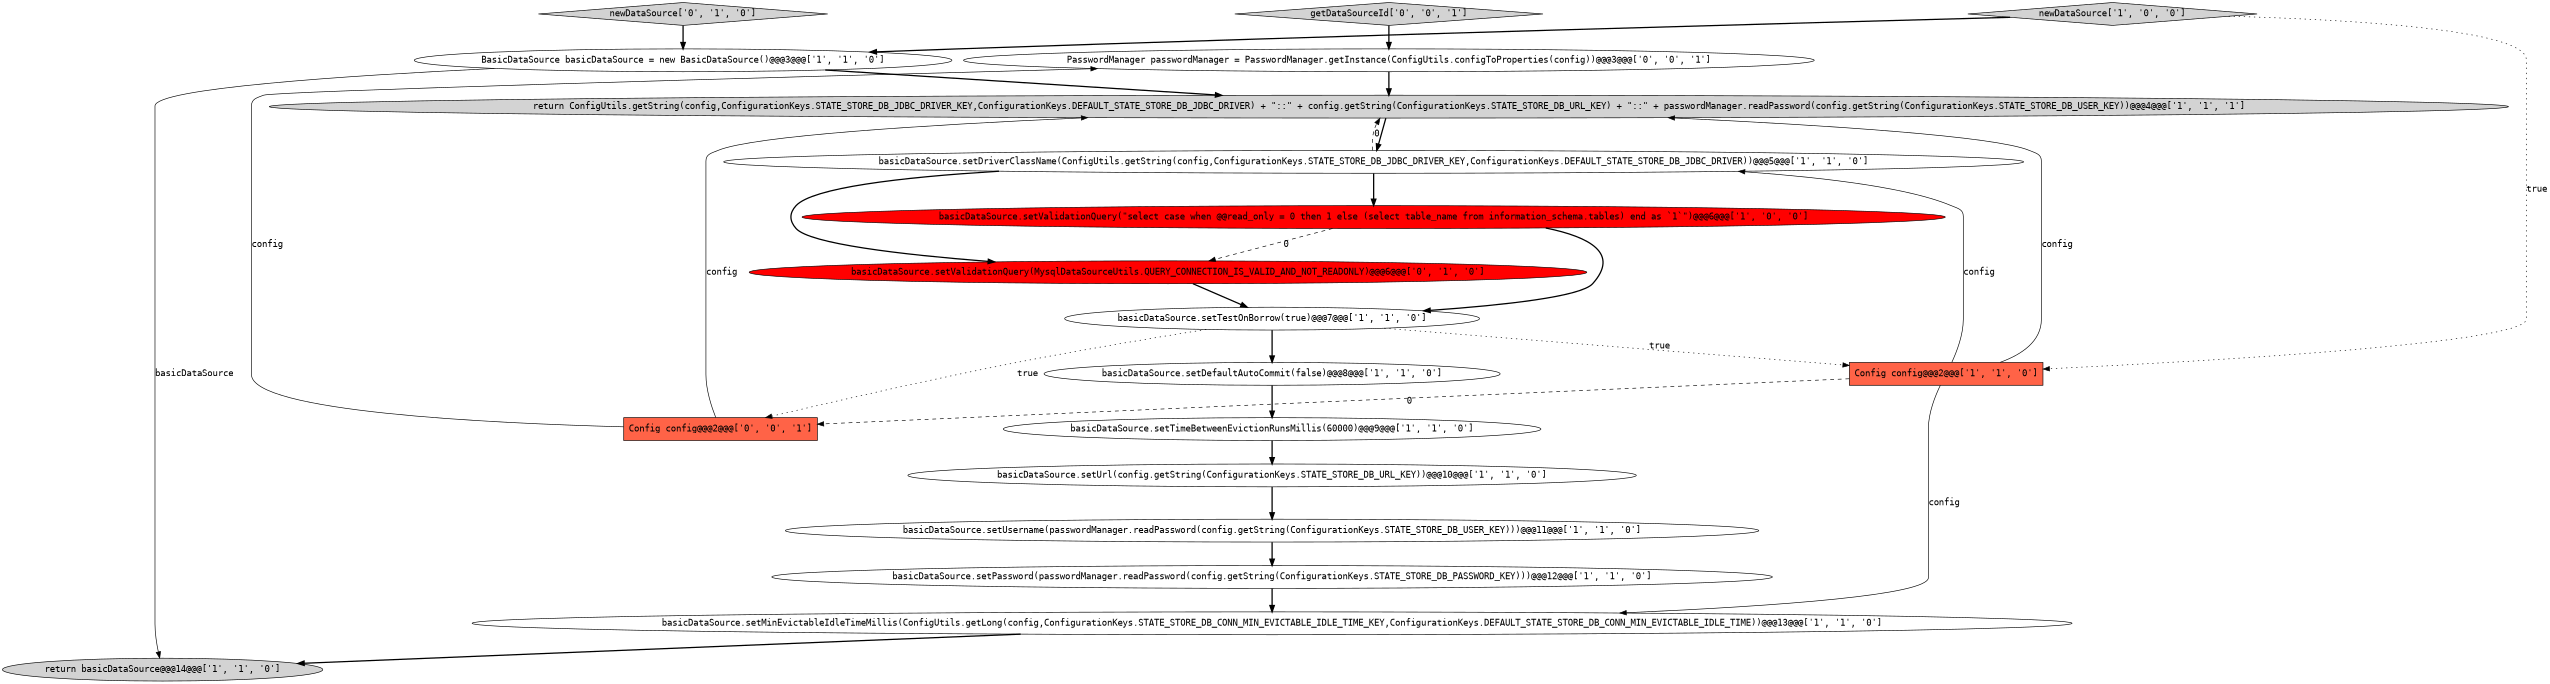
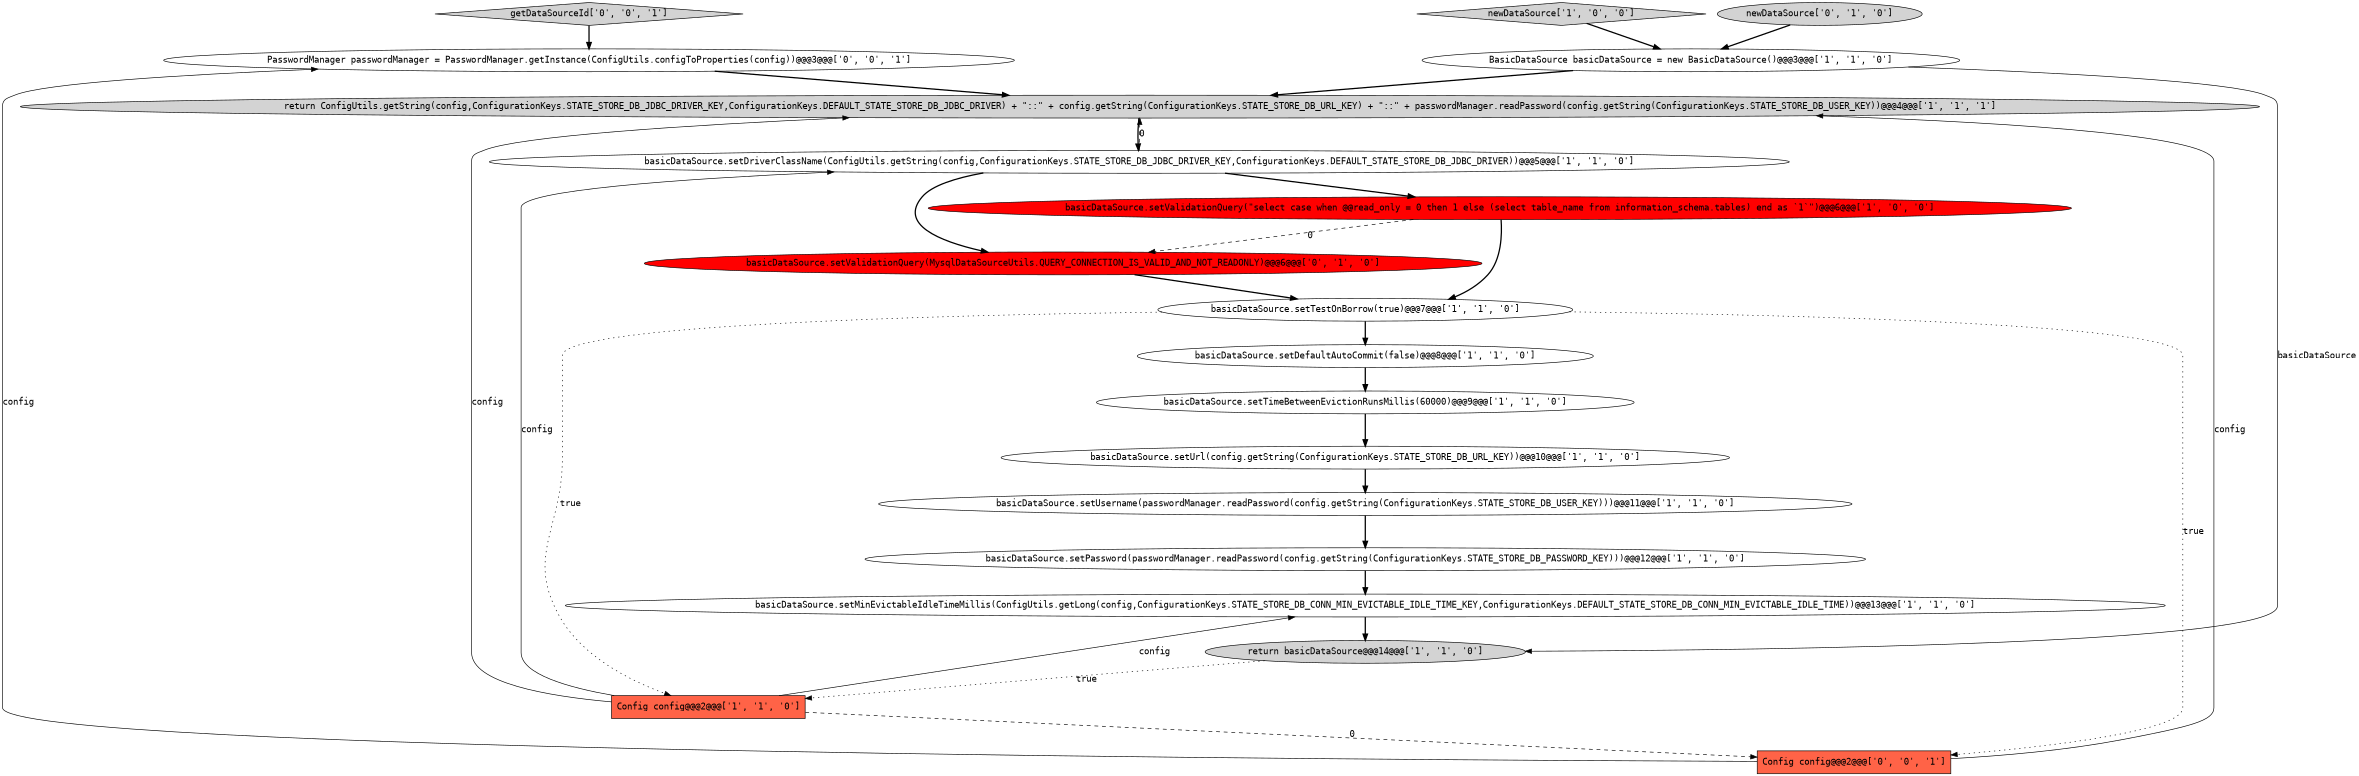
(683, 14) -> (1820, 14)
(2526, 277) -> (1038, 679)
